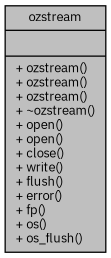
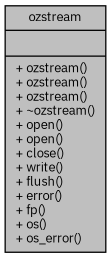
(49, 239) -> (49, 239)
